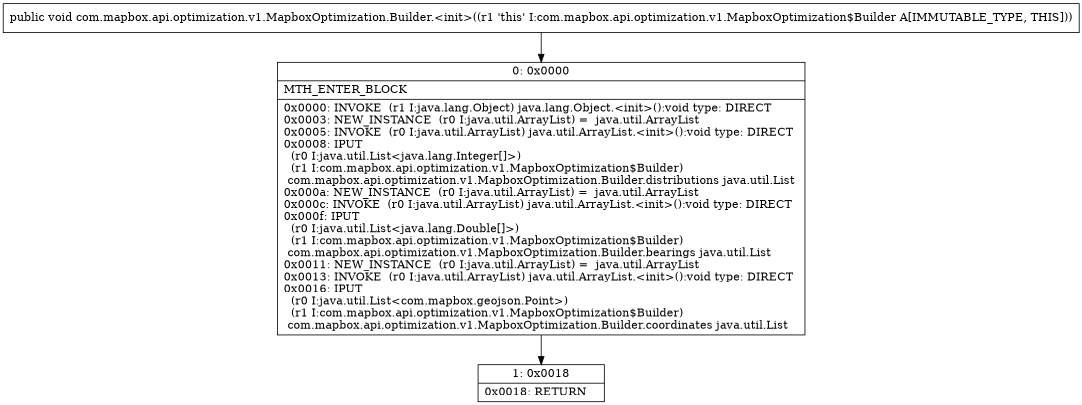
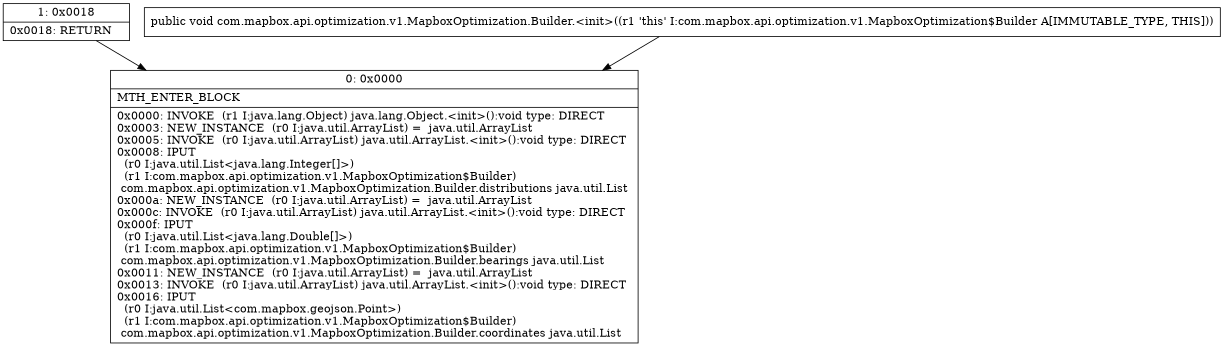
(541, 346) -> (118, 53)
